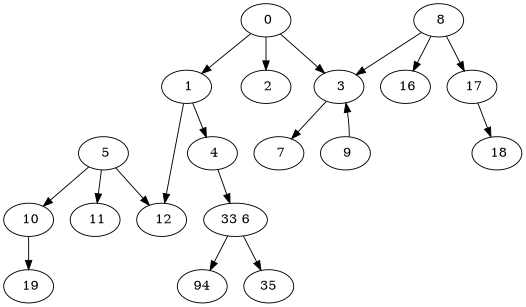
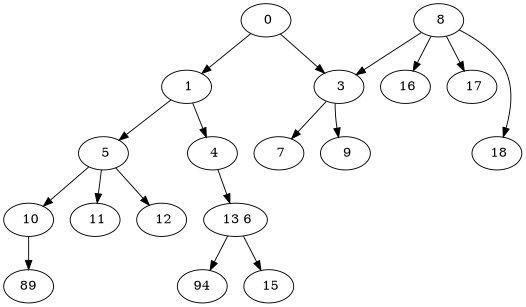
(266, 87) -> none
(483, 116) -> (504, 69)
(349, 124) -> (336, 116)
(175, 149) -> (149, 117)
(236, 220) -> (236, 220)
(29, 286) -> (29, 286)
(269, 286) -> (269, 286)
